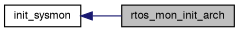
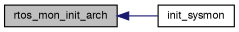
(107, 16) -> (143, 16)
